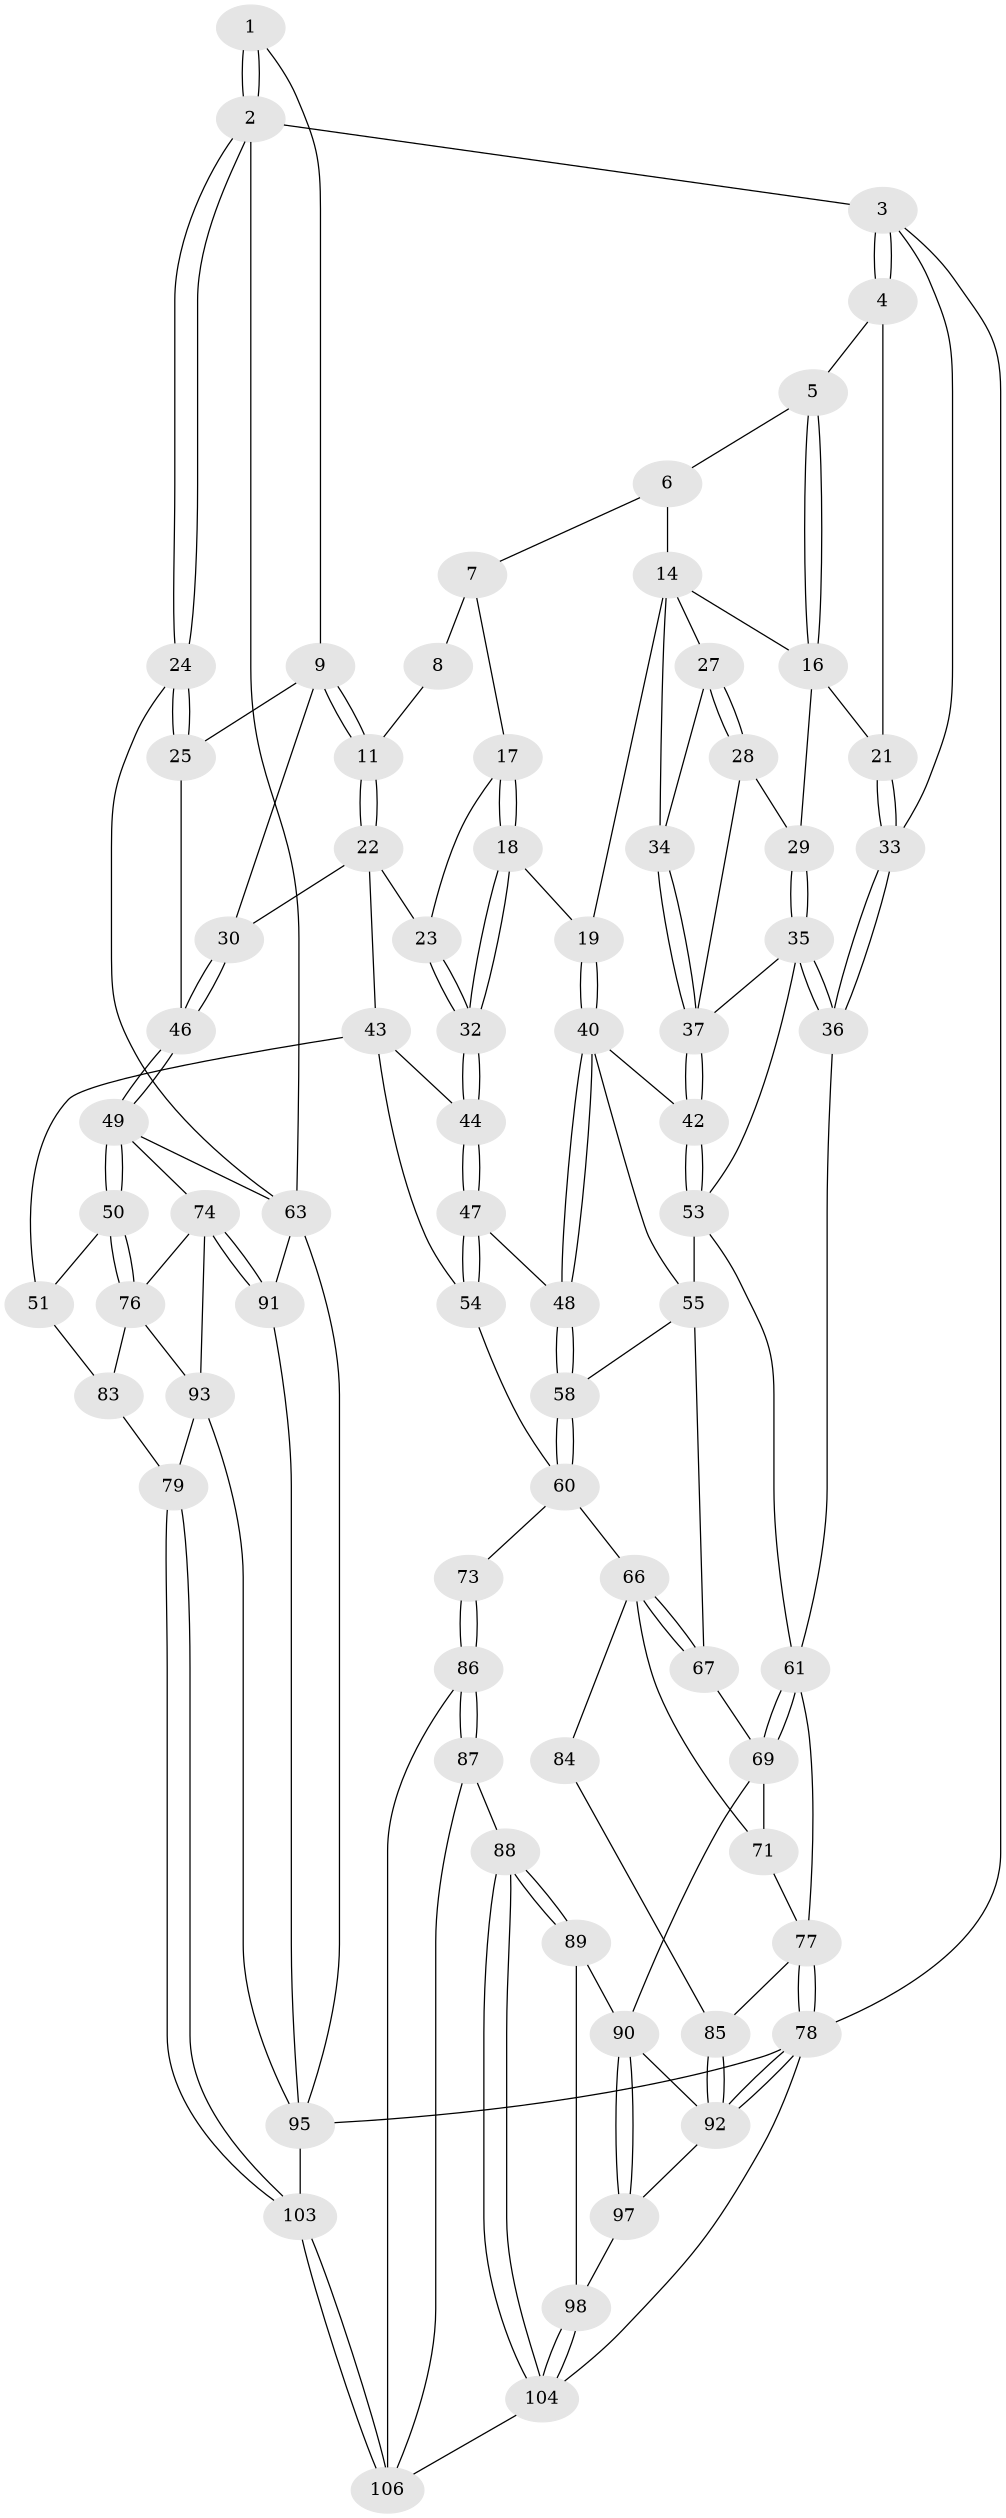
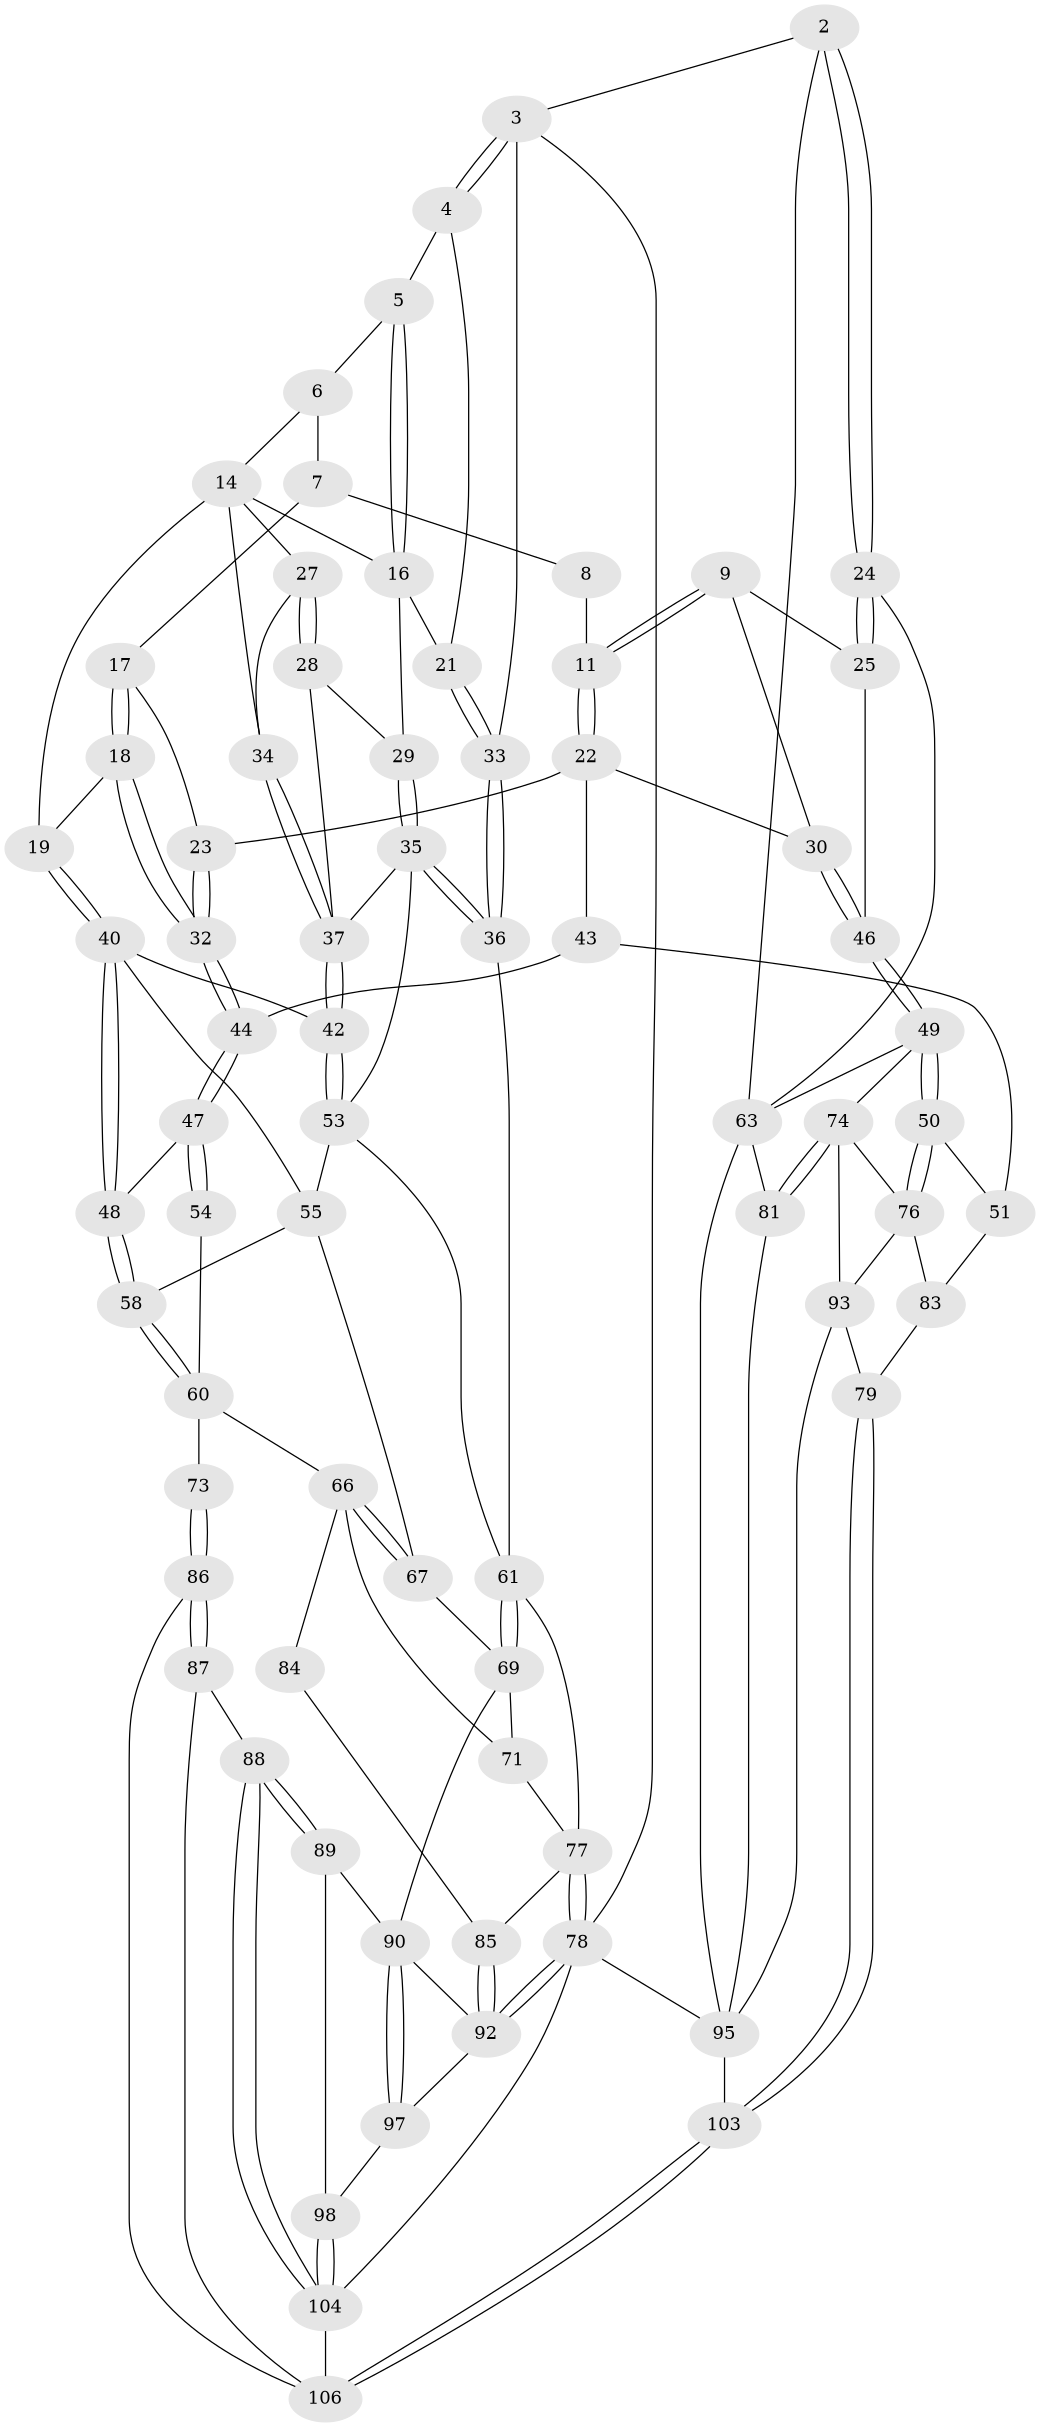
(251, 28) -> none
(404, 1174) -> none
(270, 1305) -> (770, 1213)
